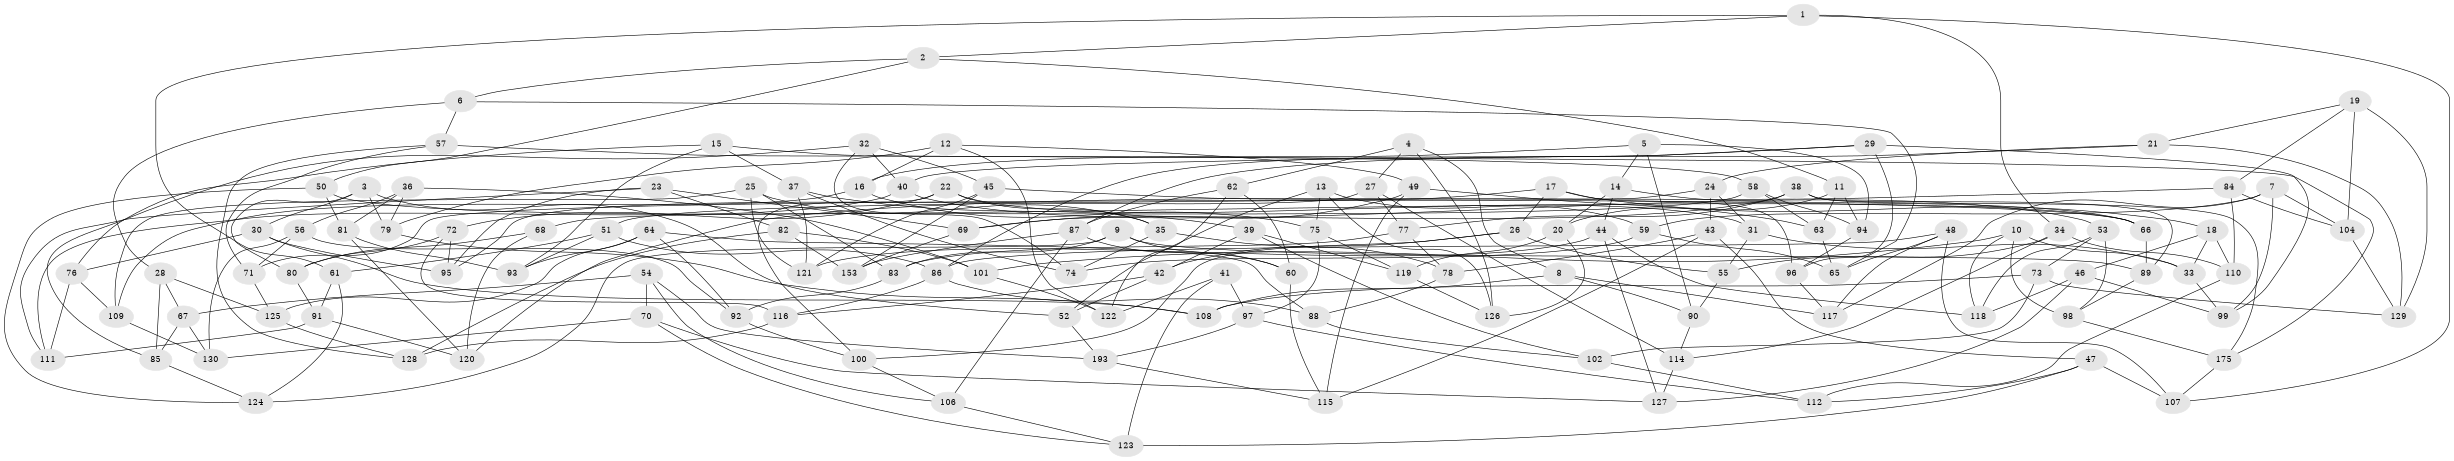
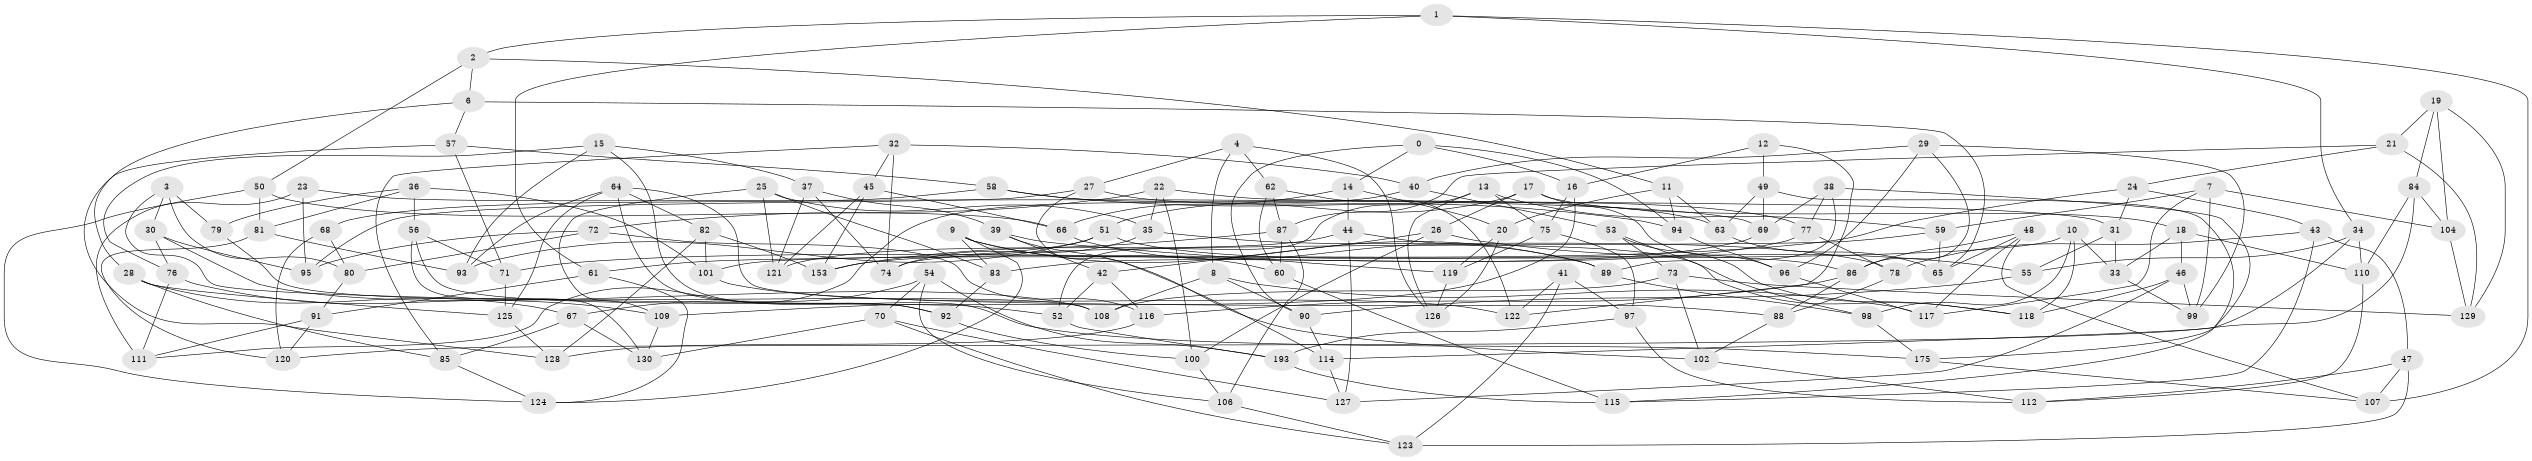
(1645, 144) -> (1419, 144)
(663, 173) -> none
(720, 209) -> (661, 209)
